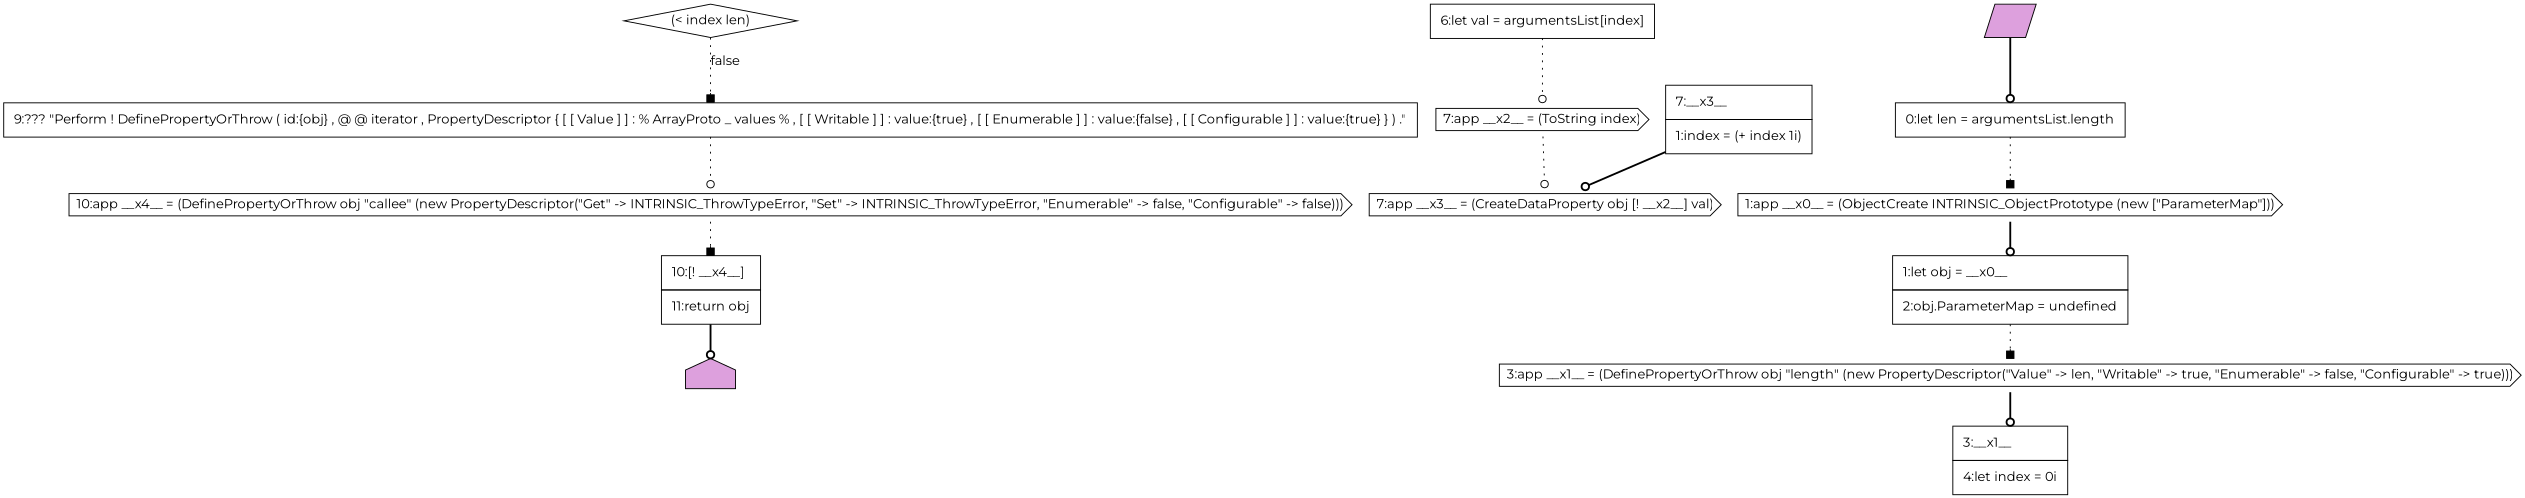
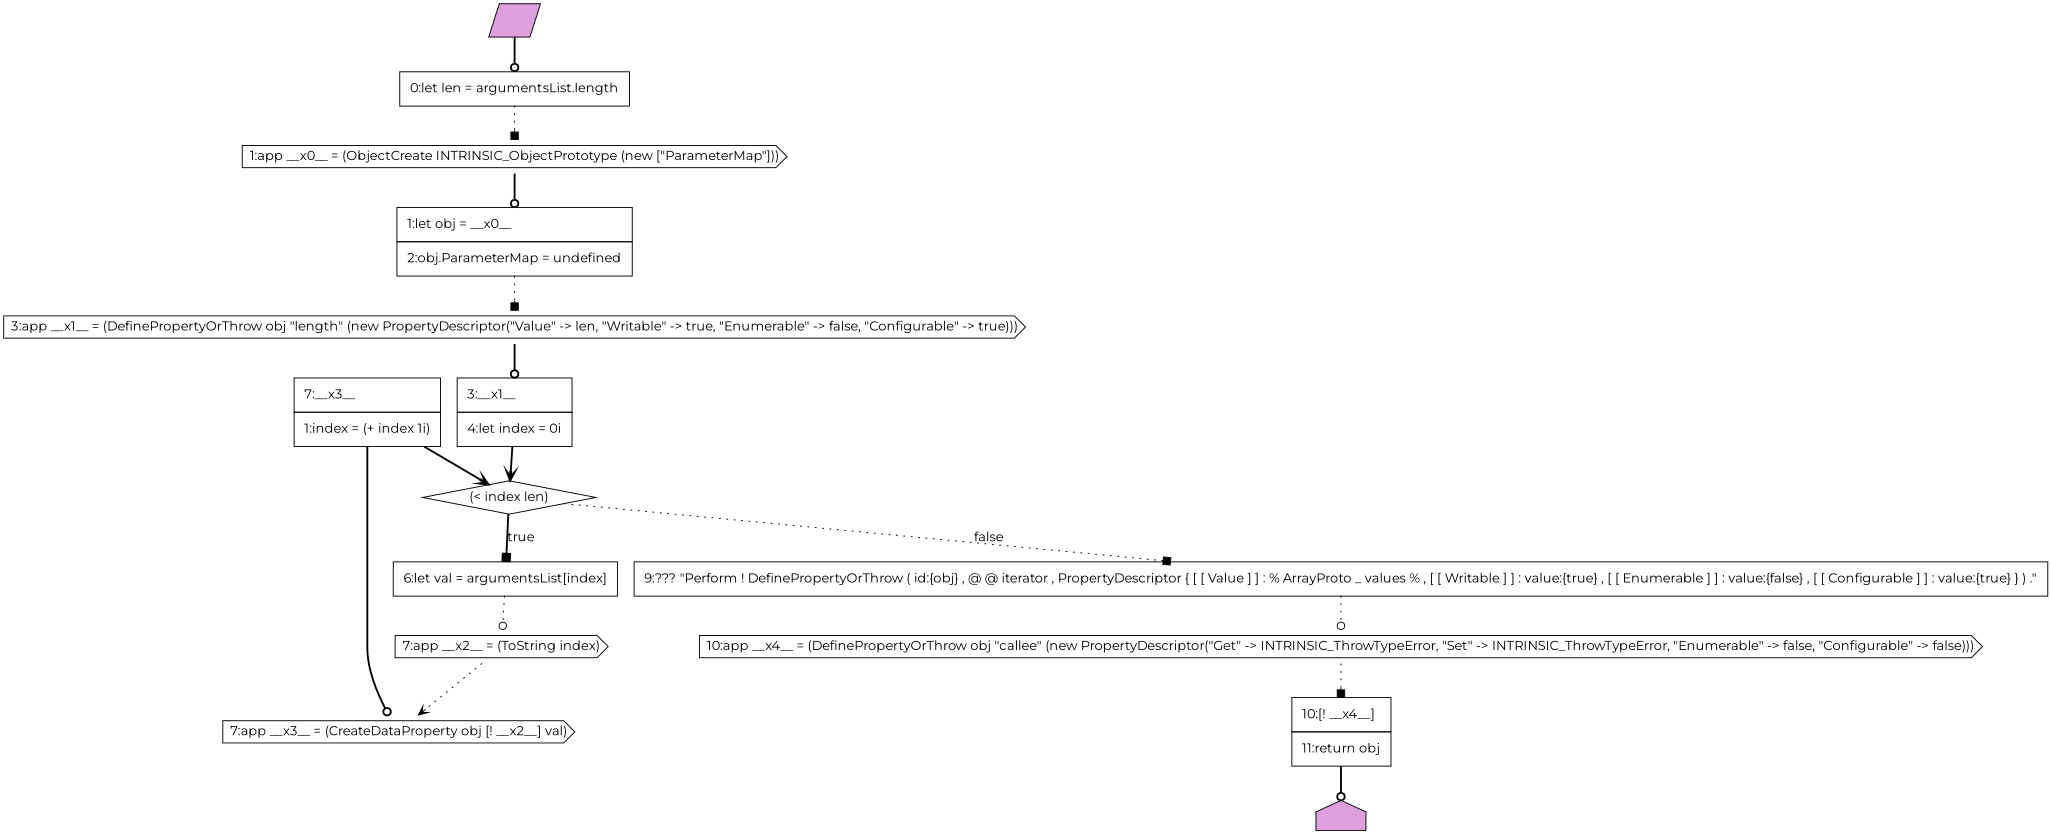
(1544, 158) -> (454, 686)
none -> (512, 459)
none -> (452, 463)
none -> (507, 533)
